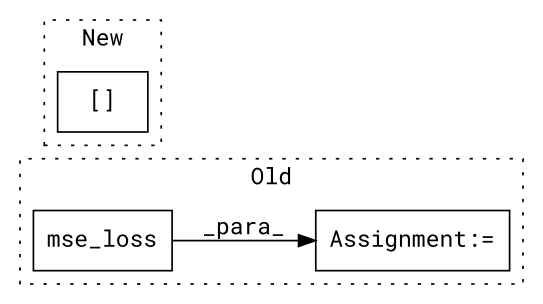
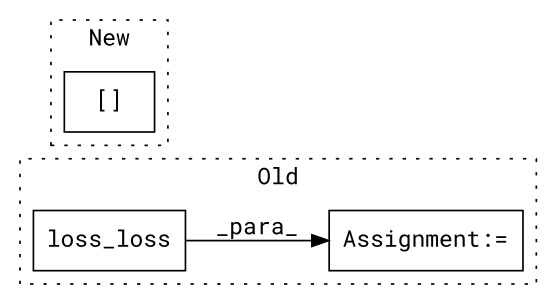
(103, 241) -> (109, 241)
